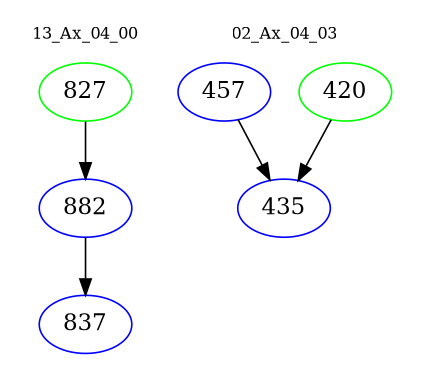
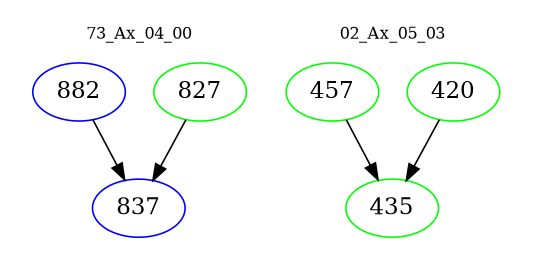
(86, 35) -> (140, 35)
(285, 35) -> (393, 35)
(224, 92) -> (332, 92)
(86, 142) -> (173, 143)
(284, 208) -> (392, 208)
